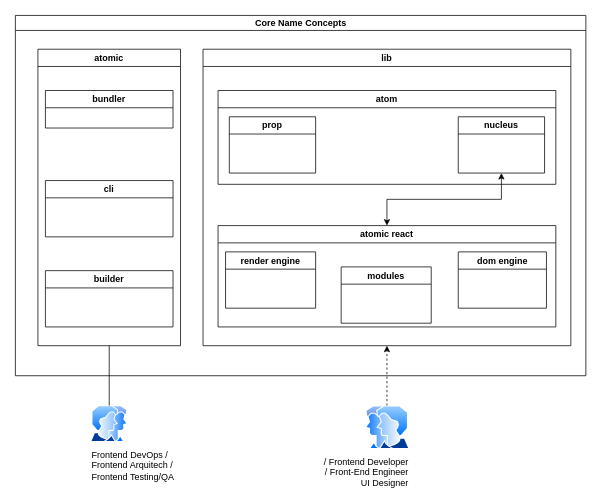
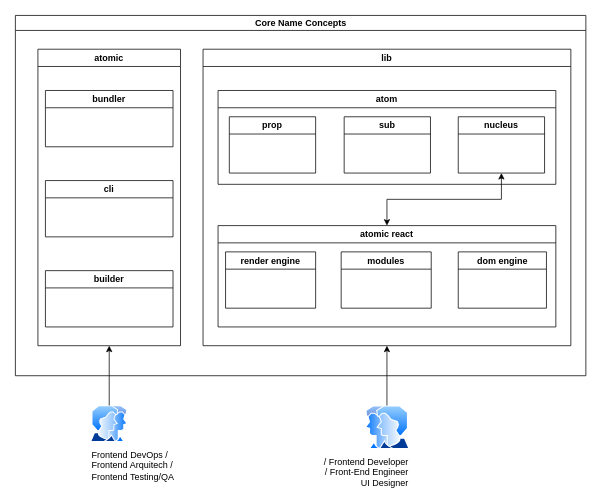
(109, 109) -> (109, 119)
none -> (387, 145)
(386, 295) -> (386, 280)
(109, 350) -> (109, 352)
(387, 378) -> (387, 378)
